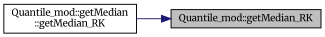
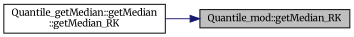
(70, 19) -> (85, 19)
